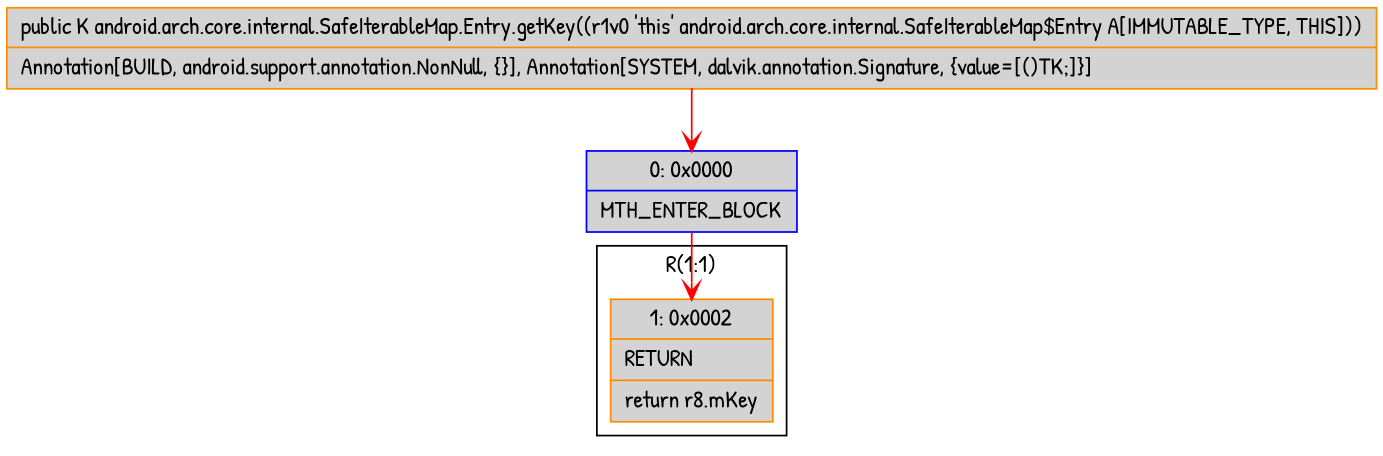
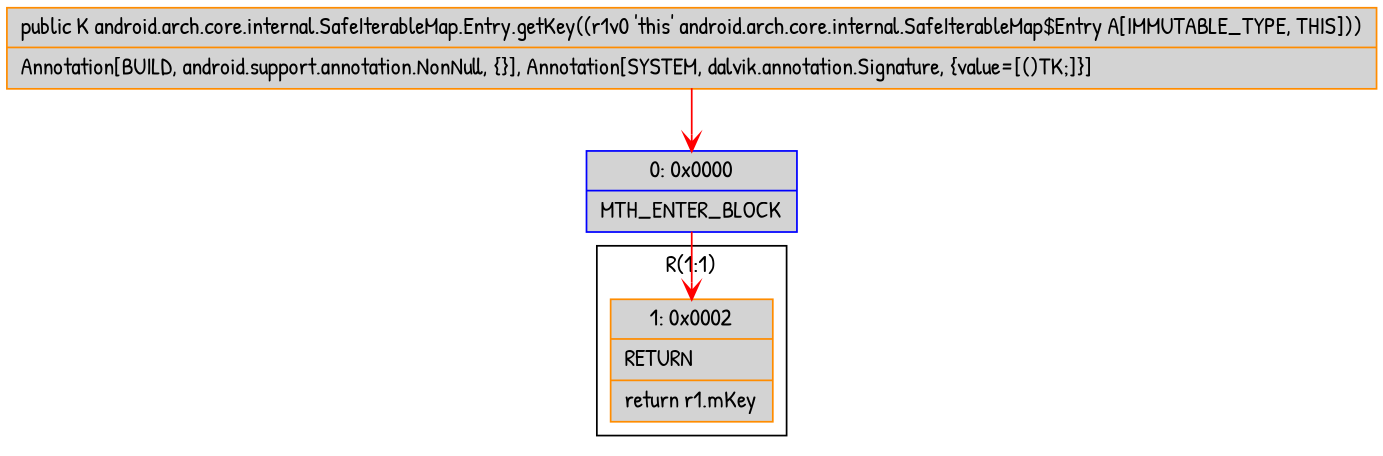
(692, 400) -> (691, 400)
